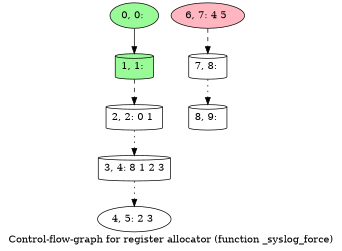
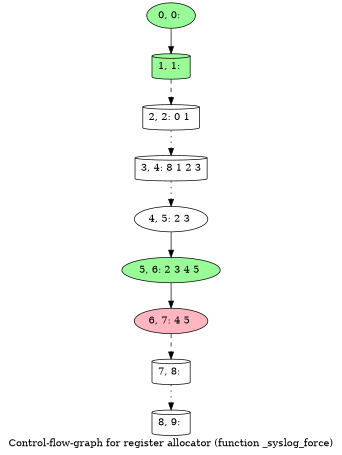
none -> (171, 270)
